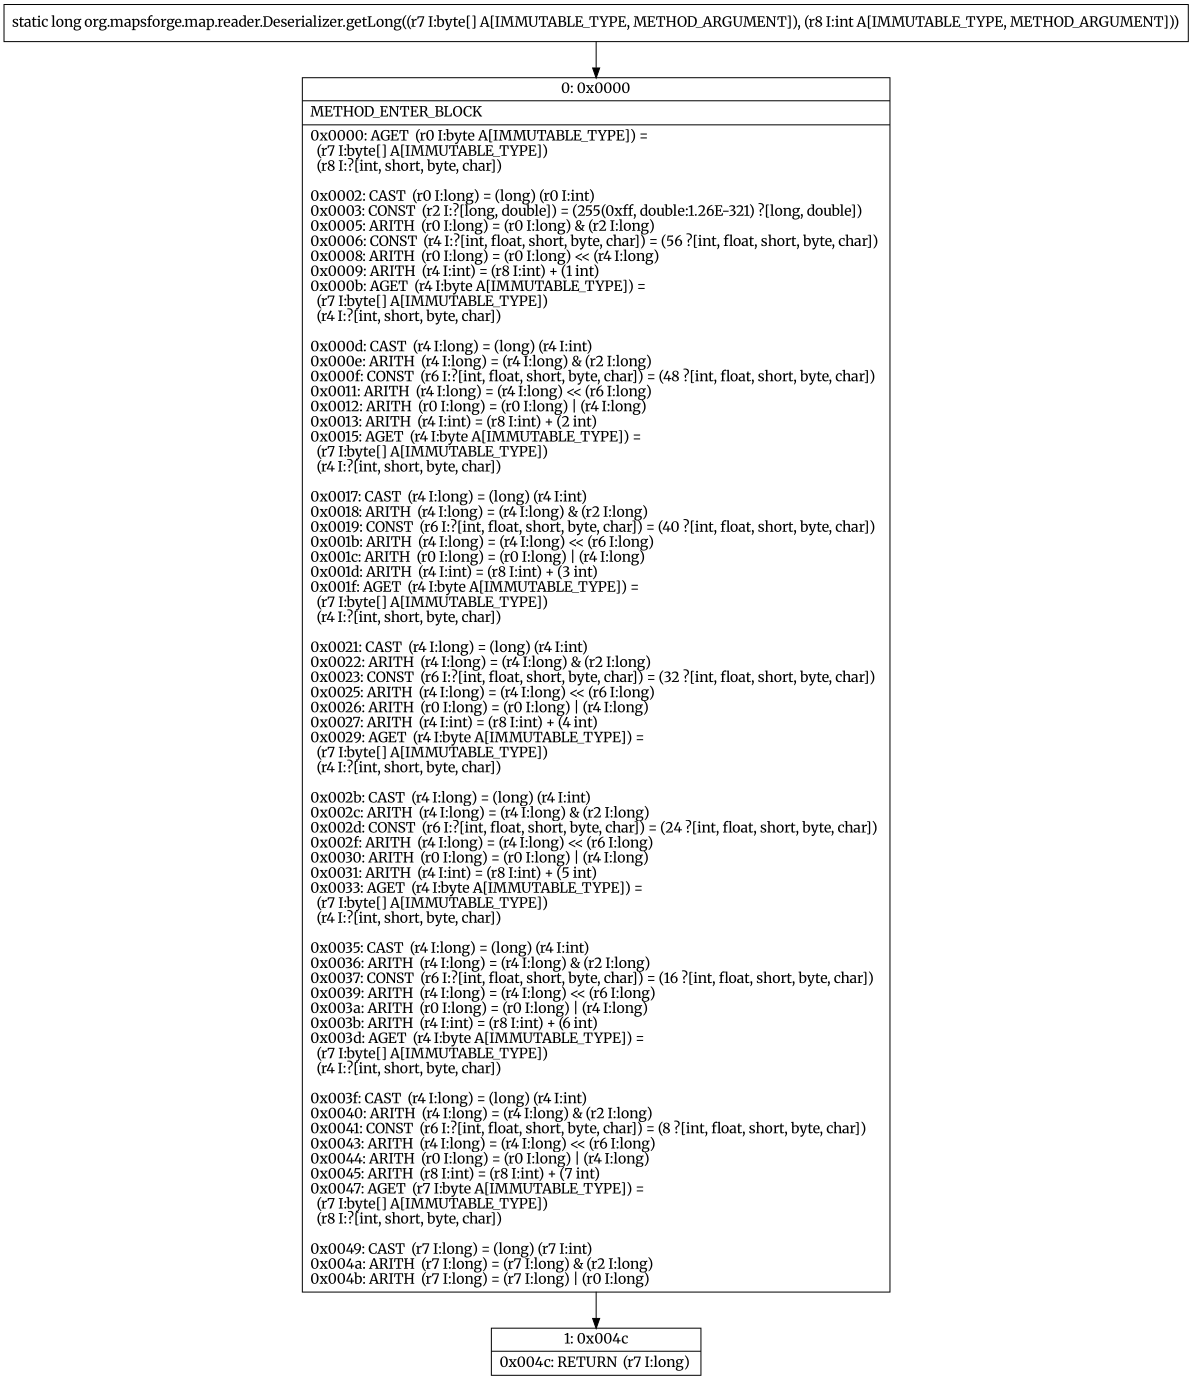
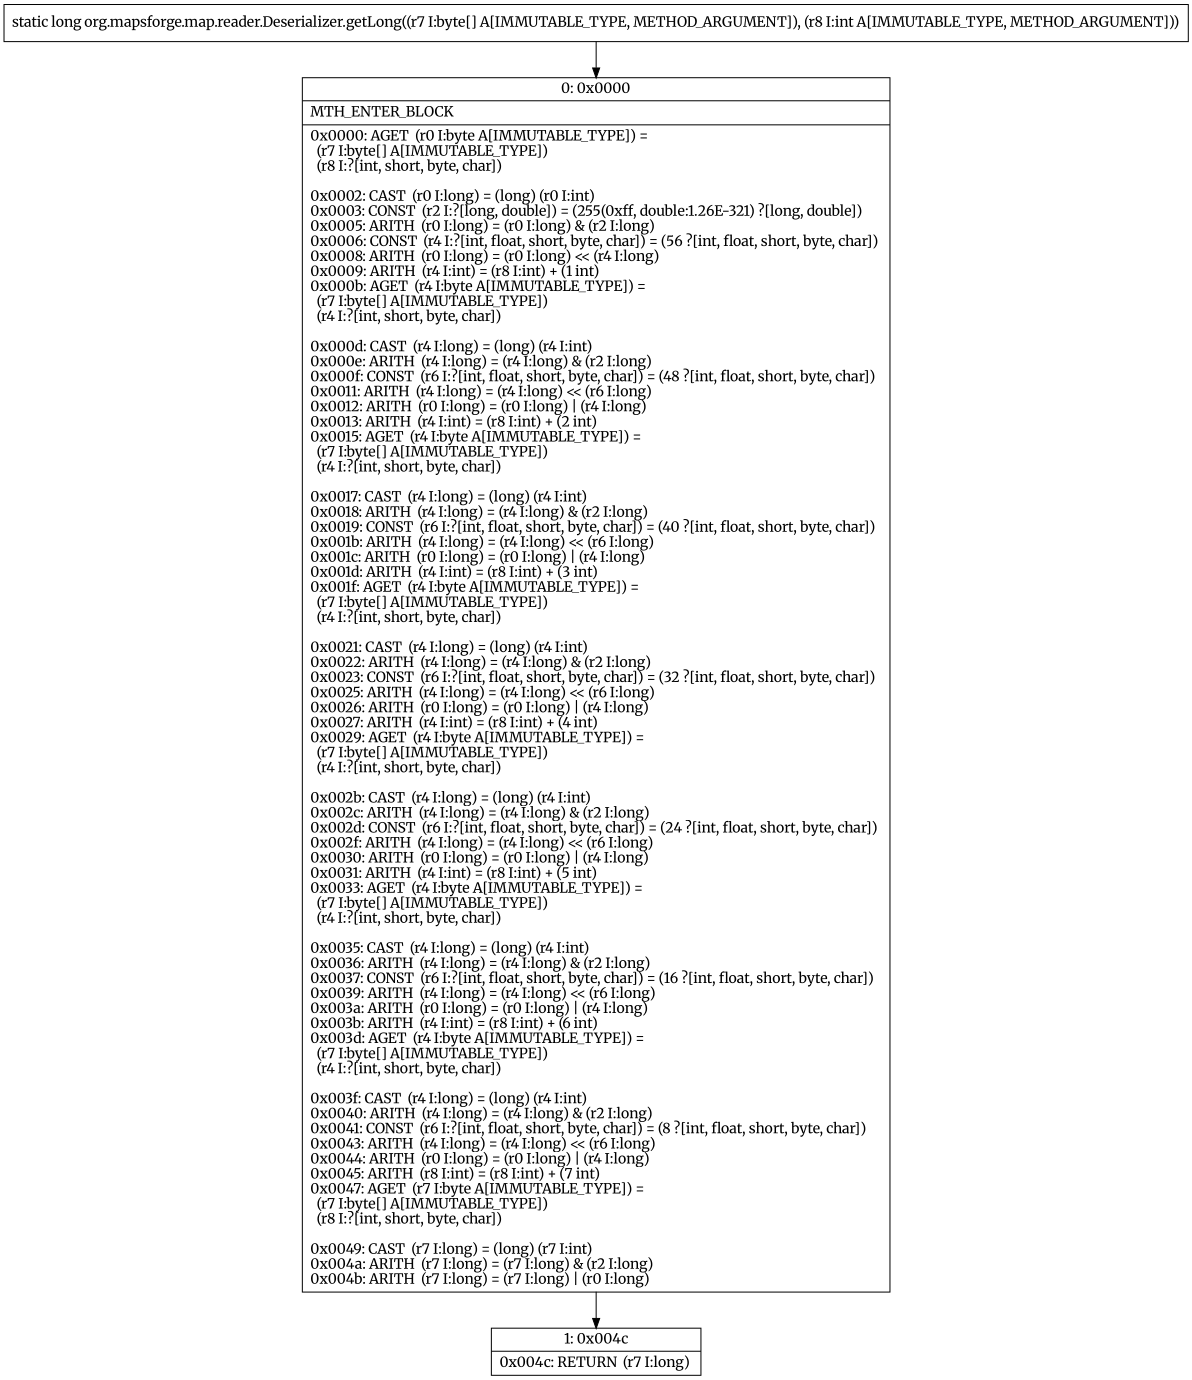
(397, 112) -> (382, 112)
